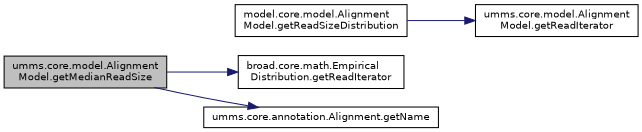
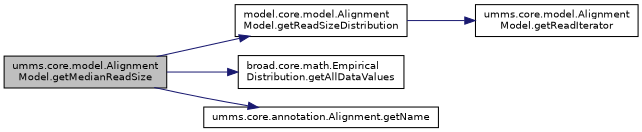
none -> (198, 47)
(321, 72) -> (321, 72)
